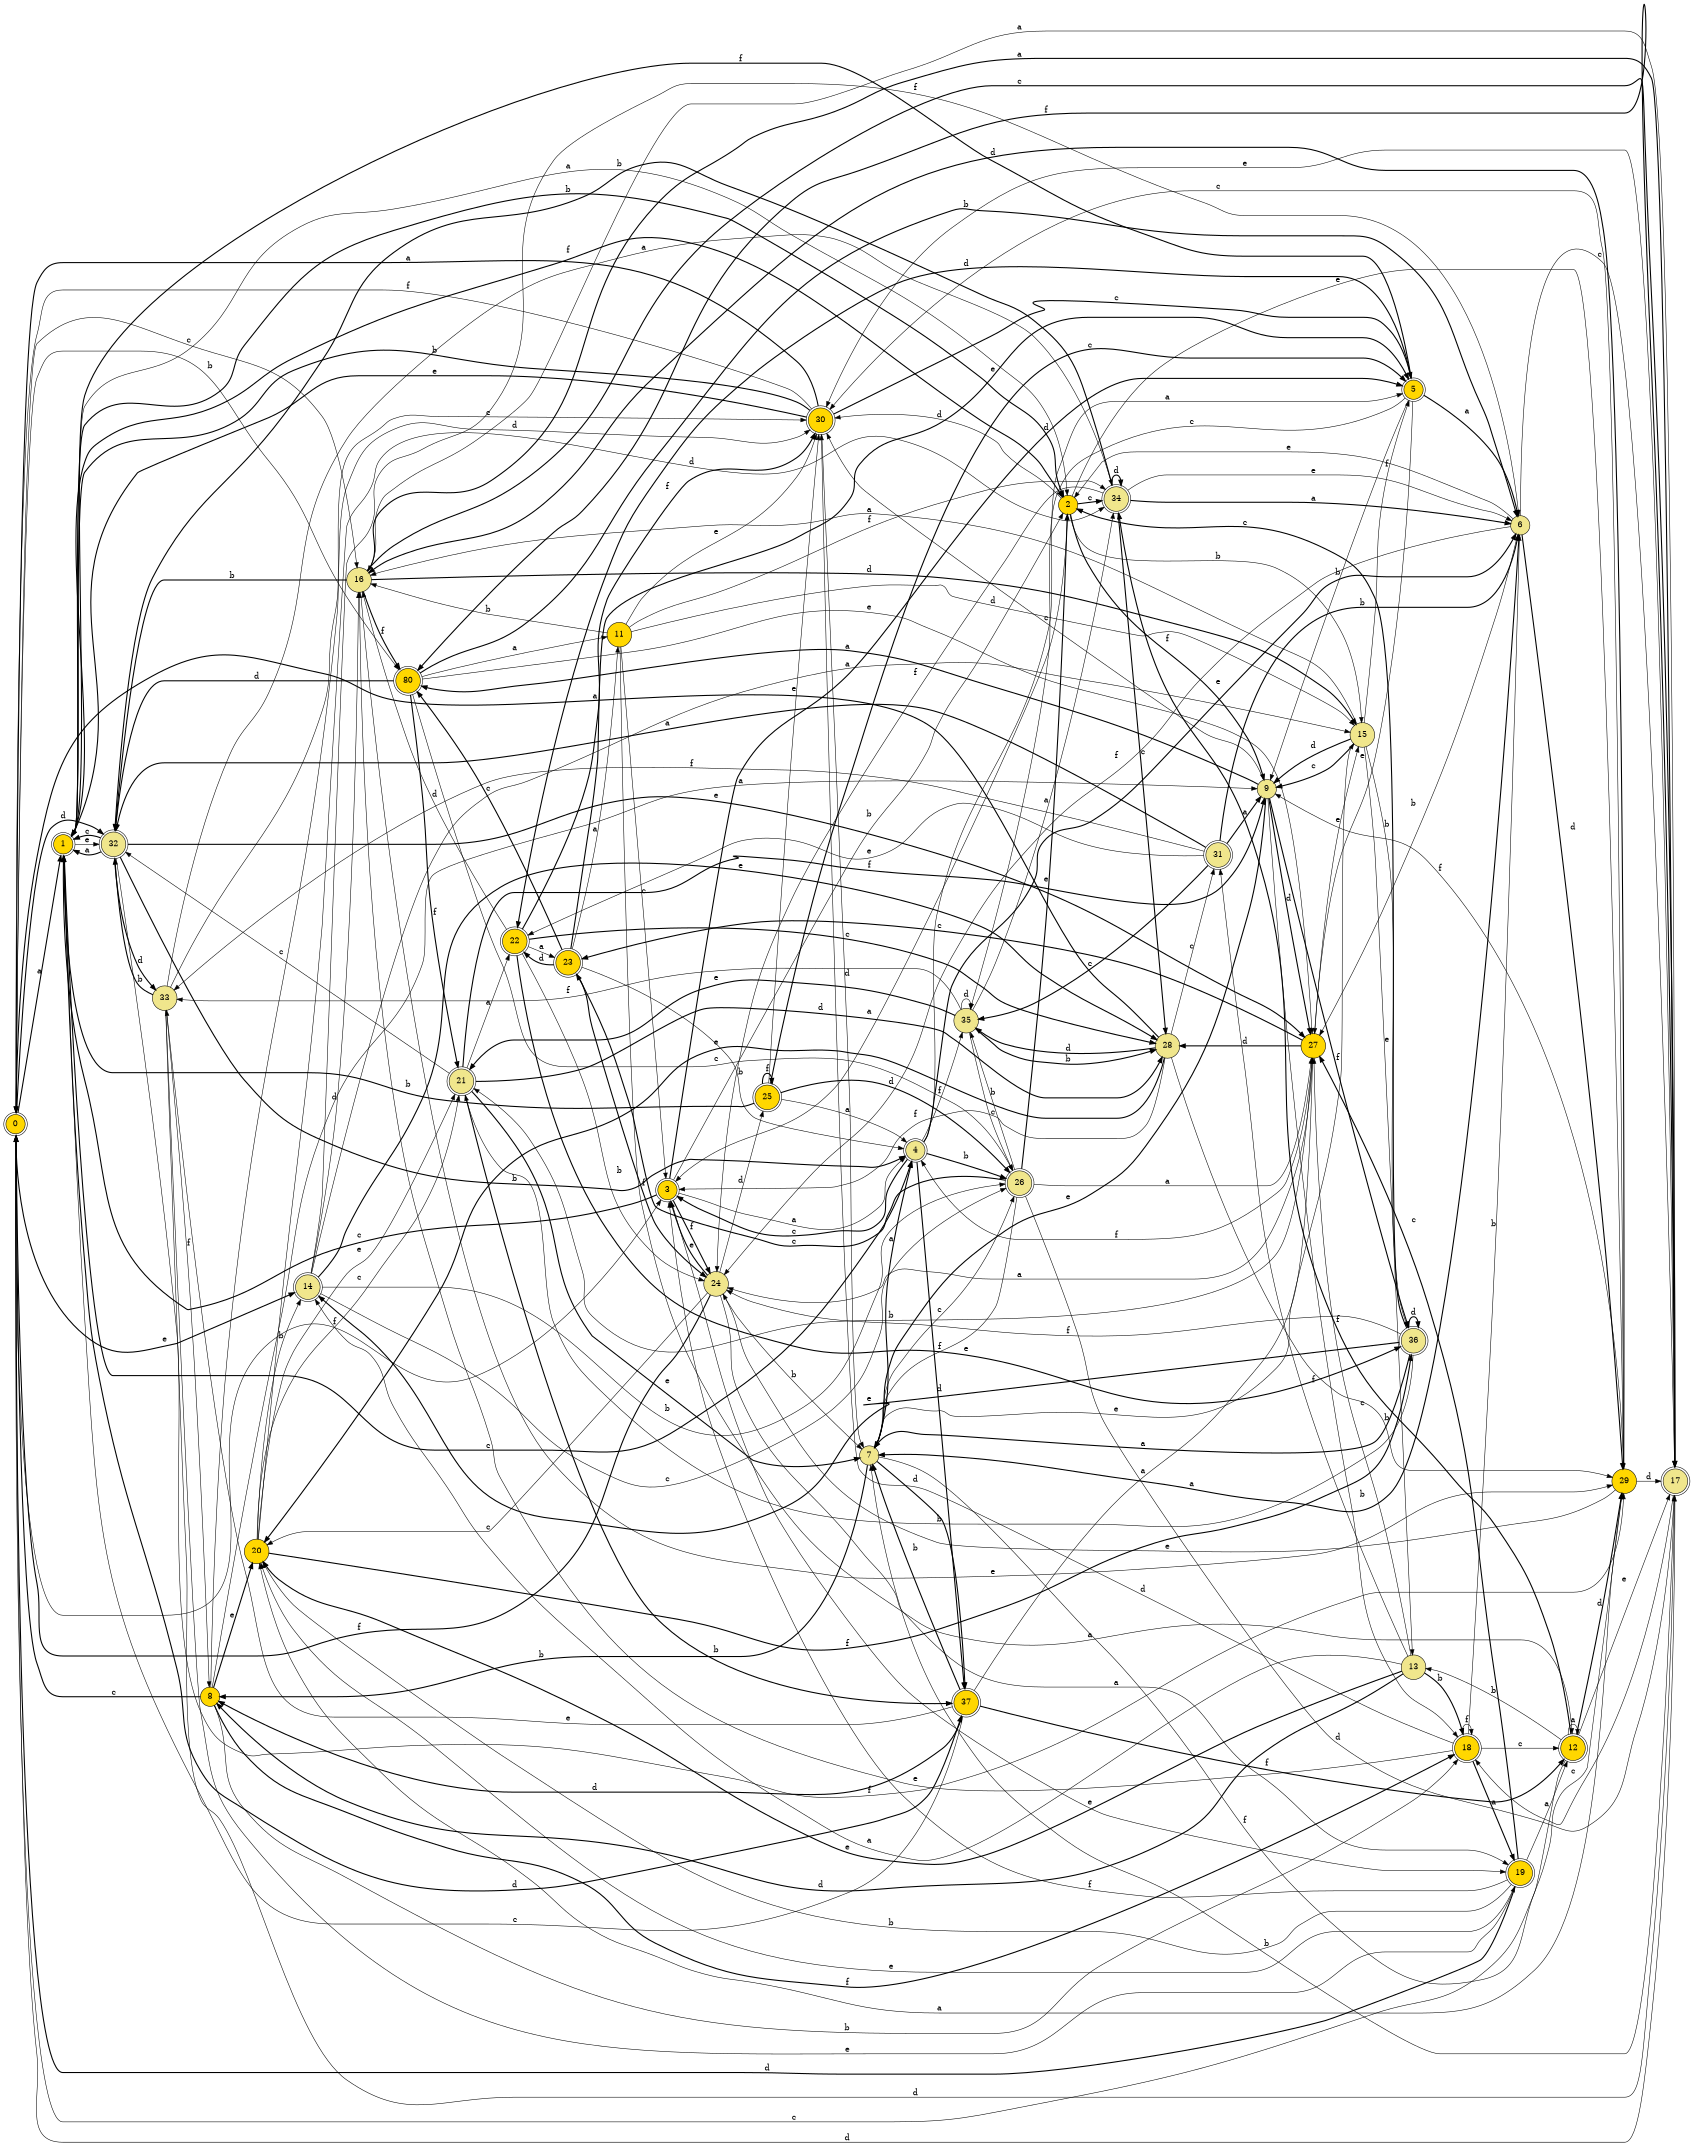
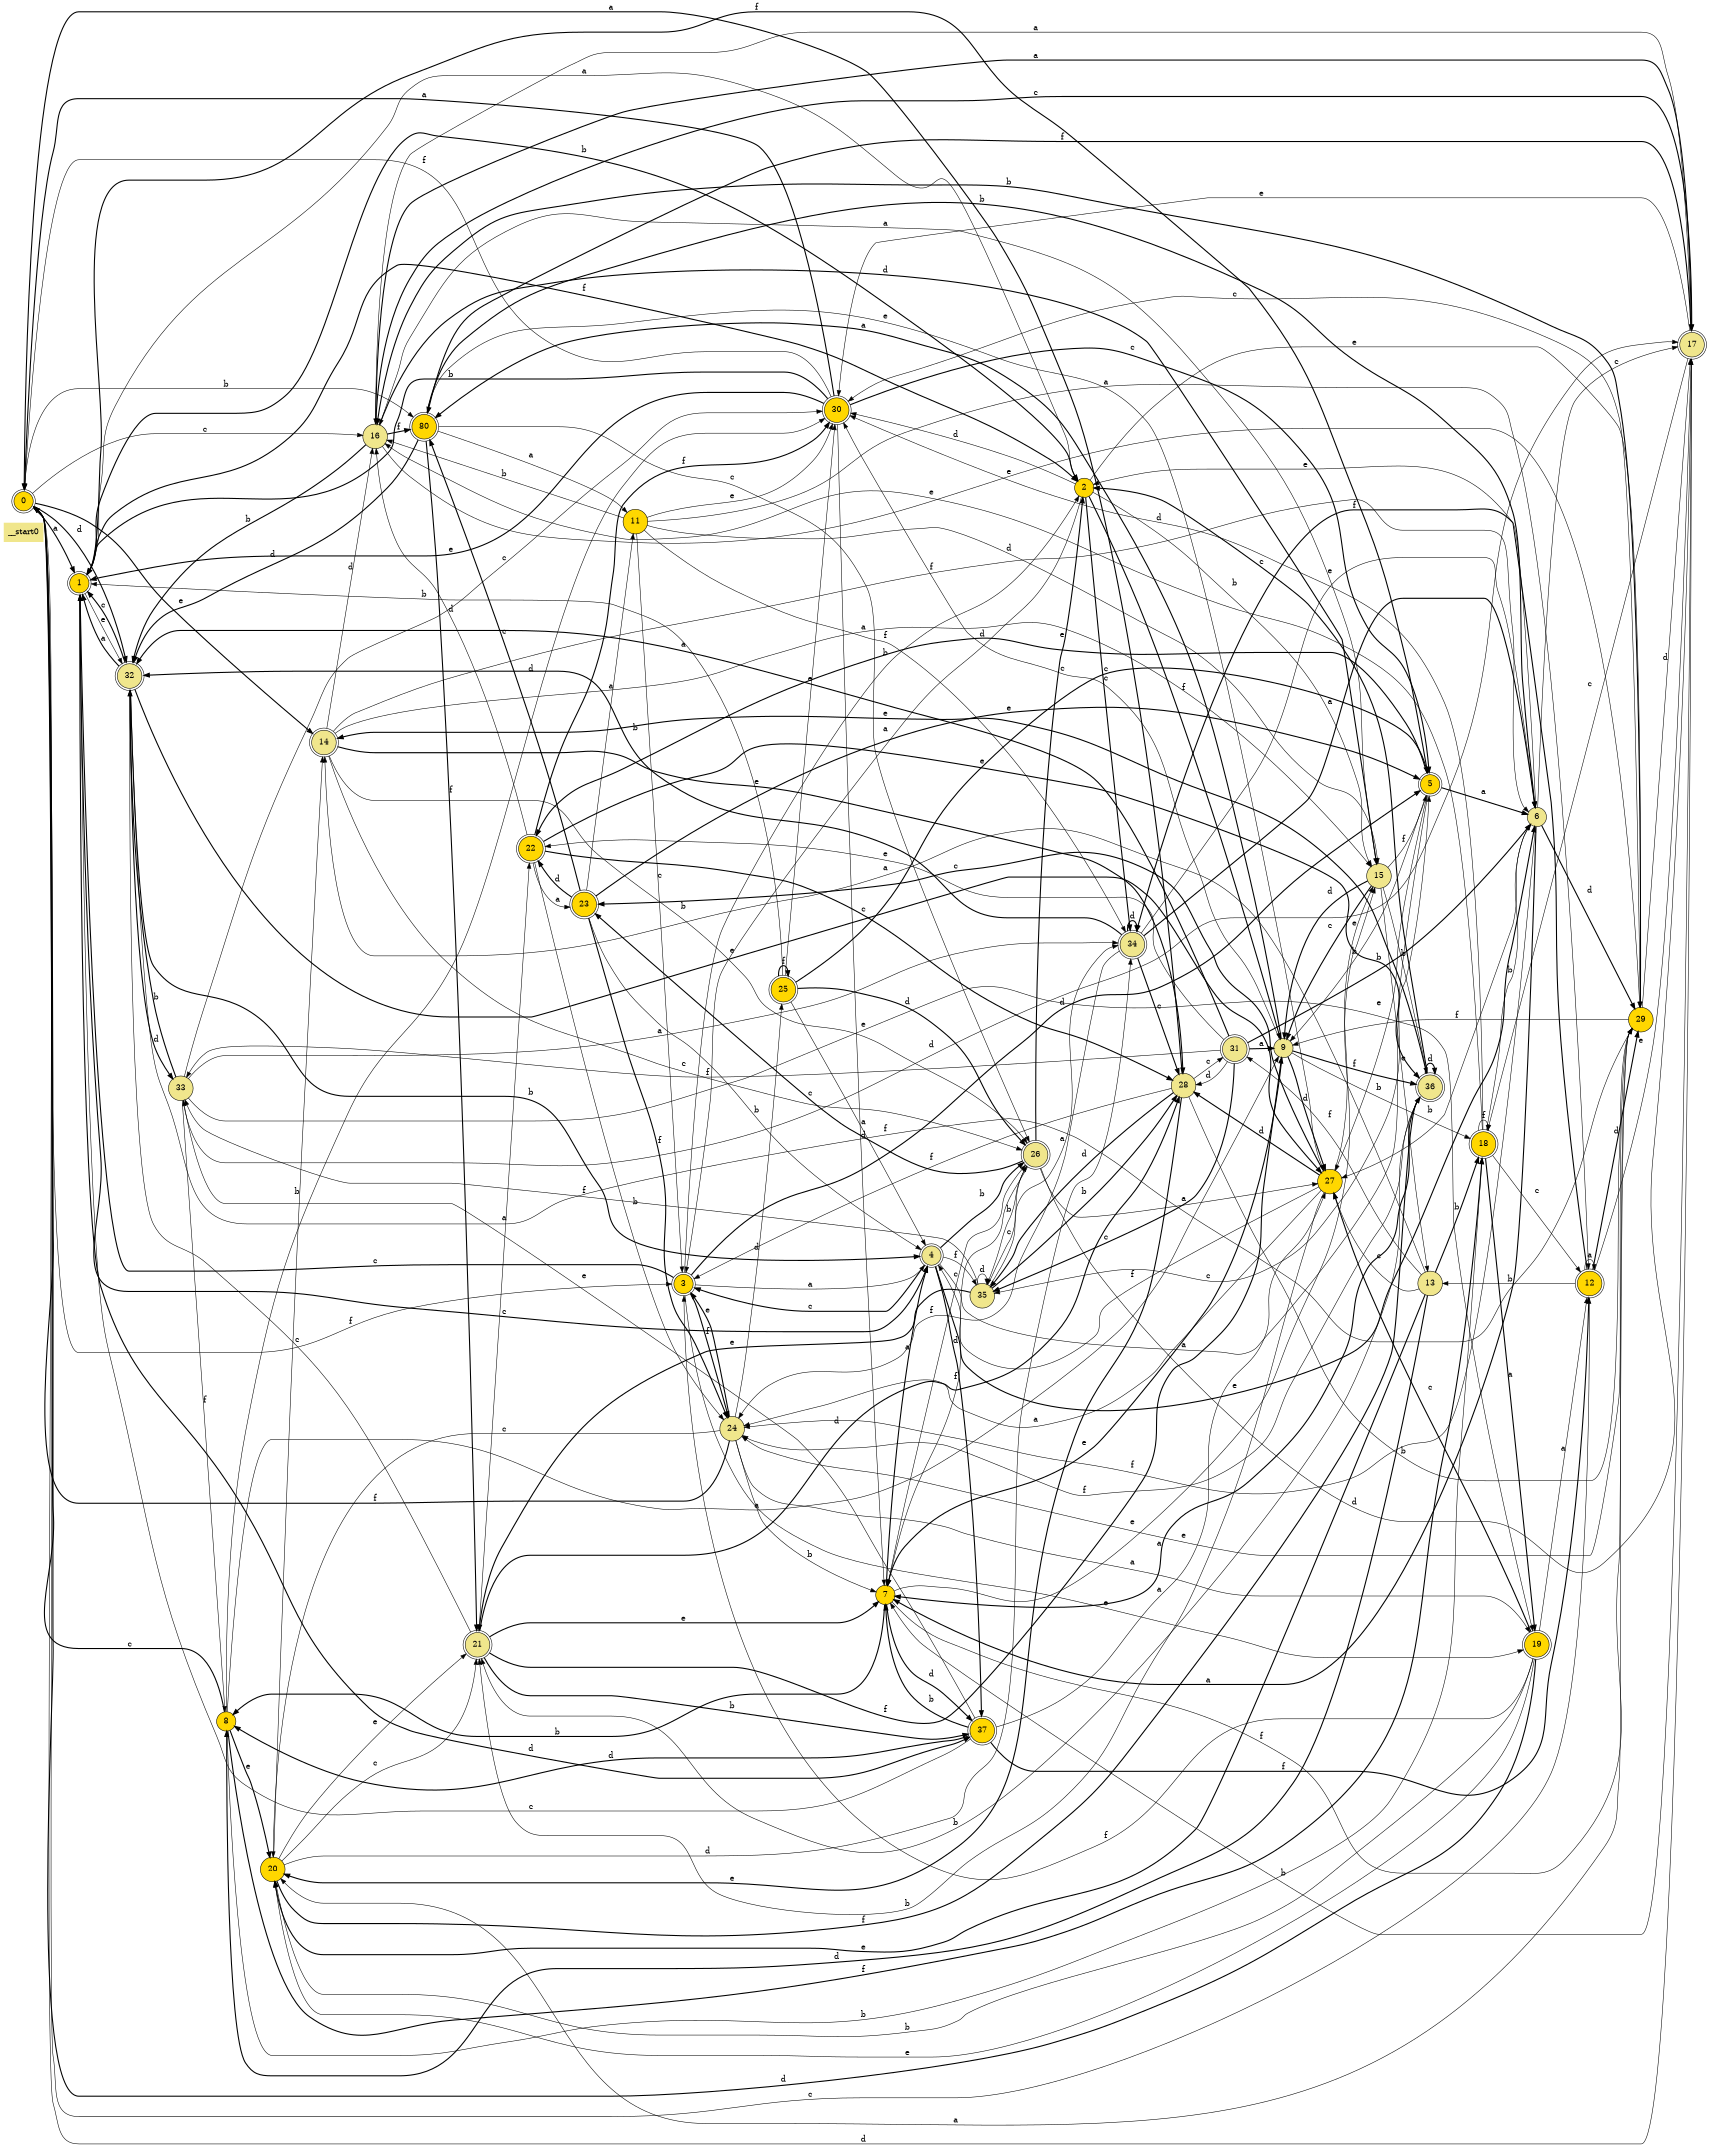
(993, 153) -> (1009, 183)
none -> (24, 532)
(323, 1073) -> (572, 601)
none -> (1217, 1075)
(869, 1455) -> (885, 1595)
